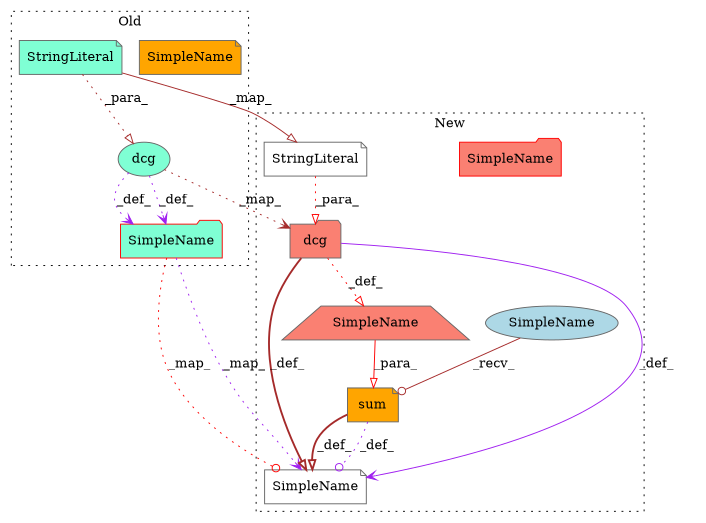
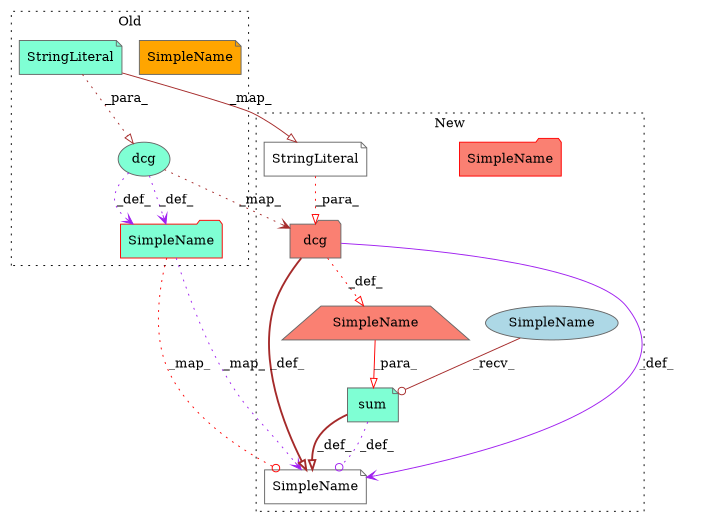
(373, 405) -> (373, 405)
